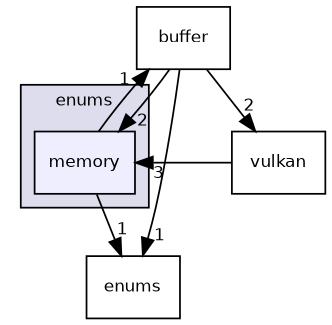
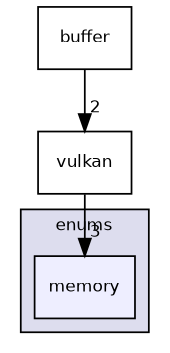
(160, 82) -> none
(117, 107) -> none
(133, 287) -> none
